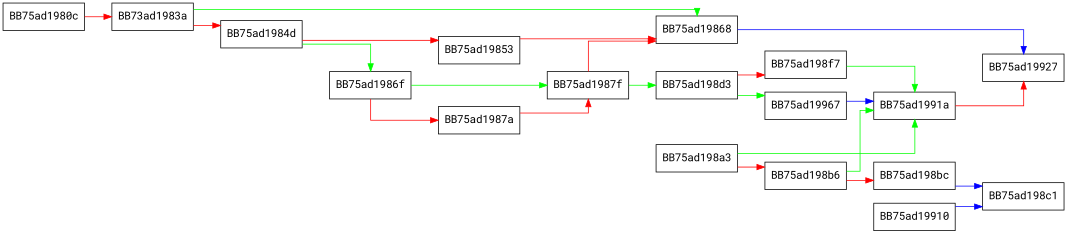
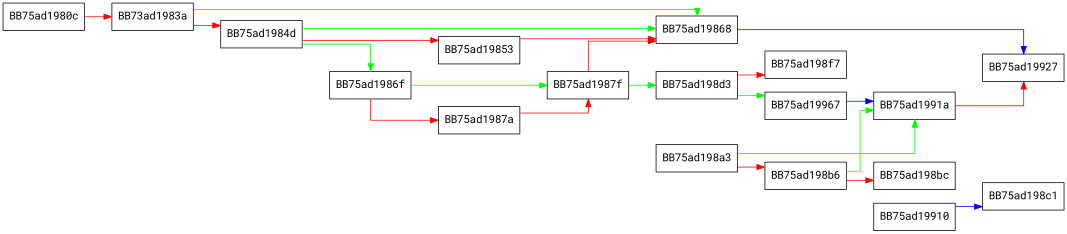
none -> (475, 29)
(890, 66) -> none
(965, 186) -> none
